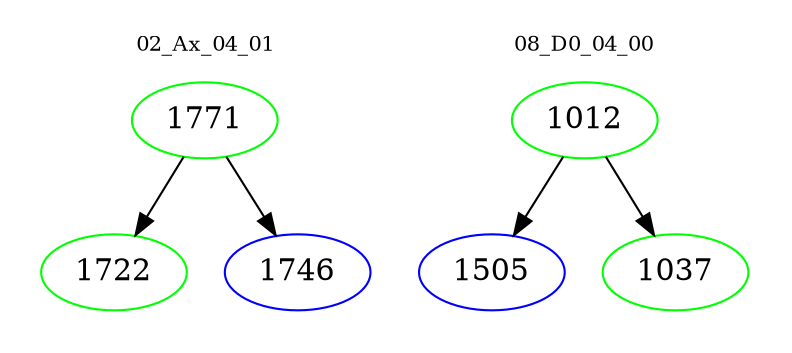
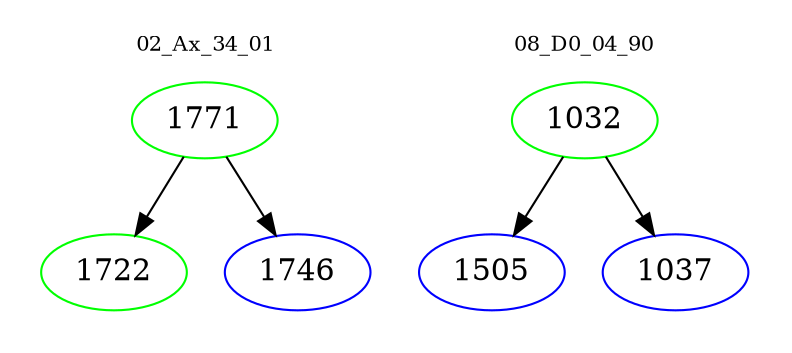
(206, 45) -> (206, 45)
(585, 45) -> (585, 45)
(585, 120) -> (585, 120)
(676, 272) -> (676, 272)
